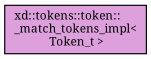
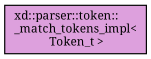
(76, 30) -> (76, 30)
